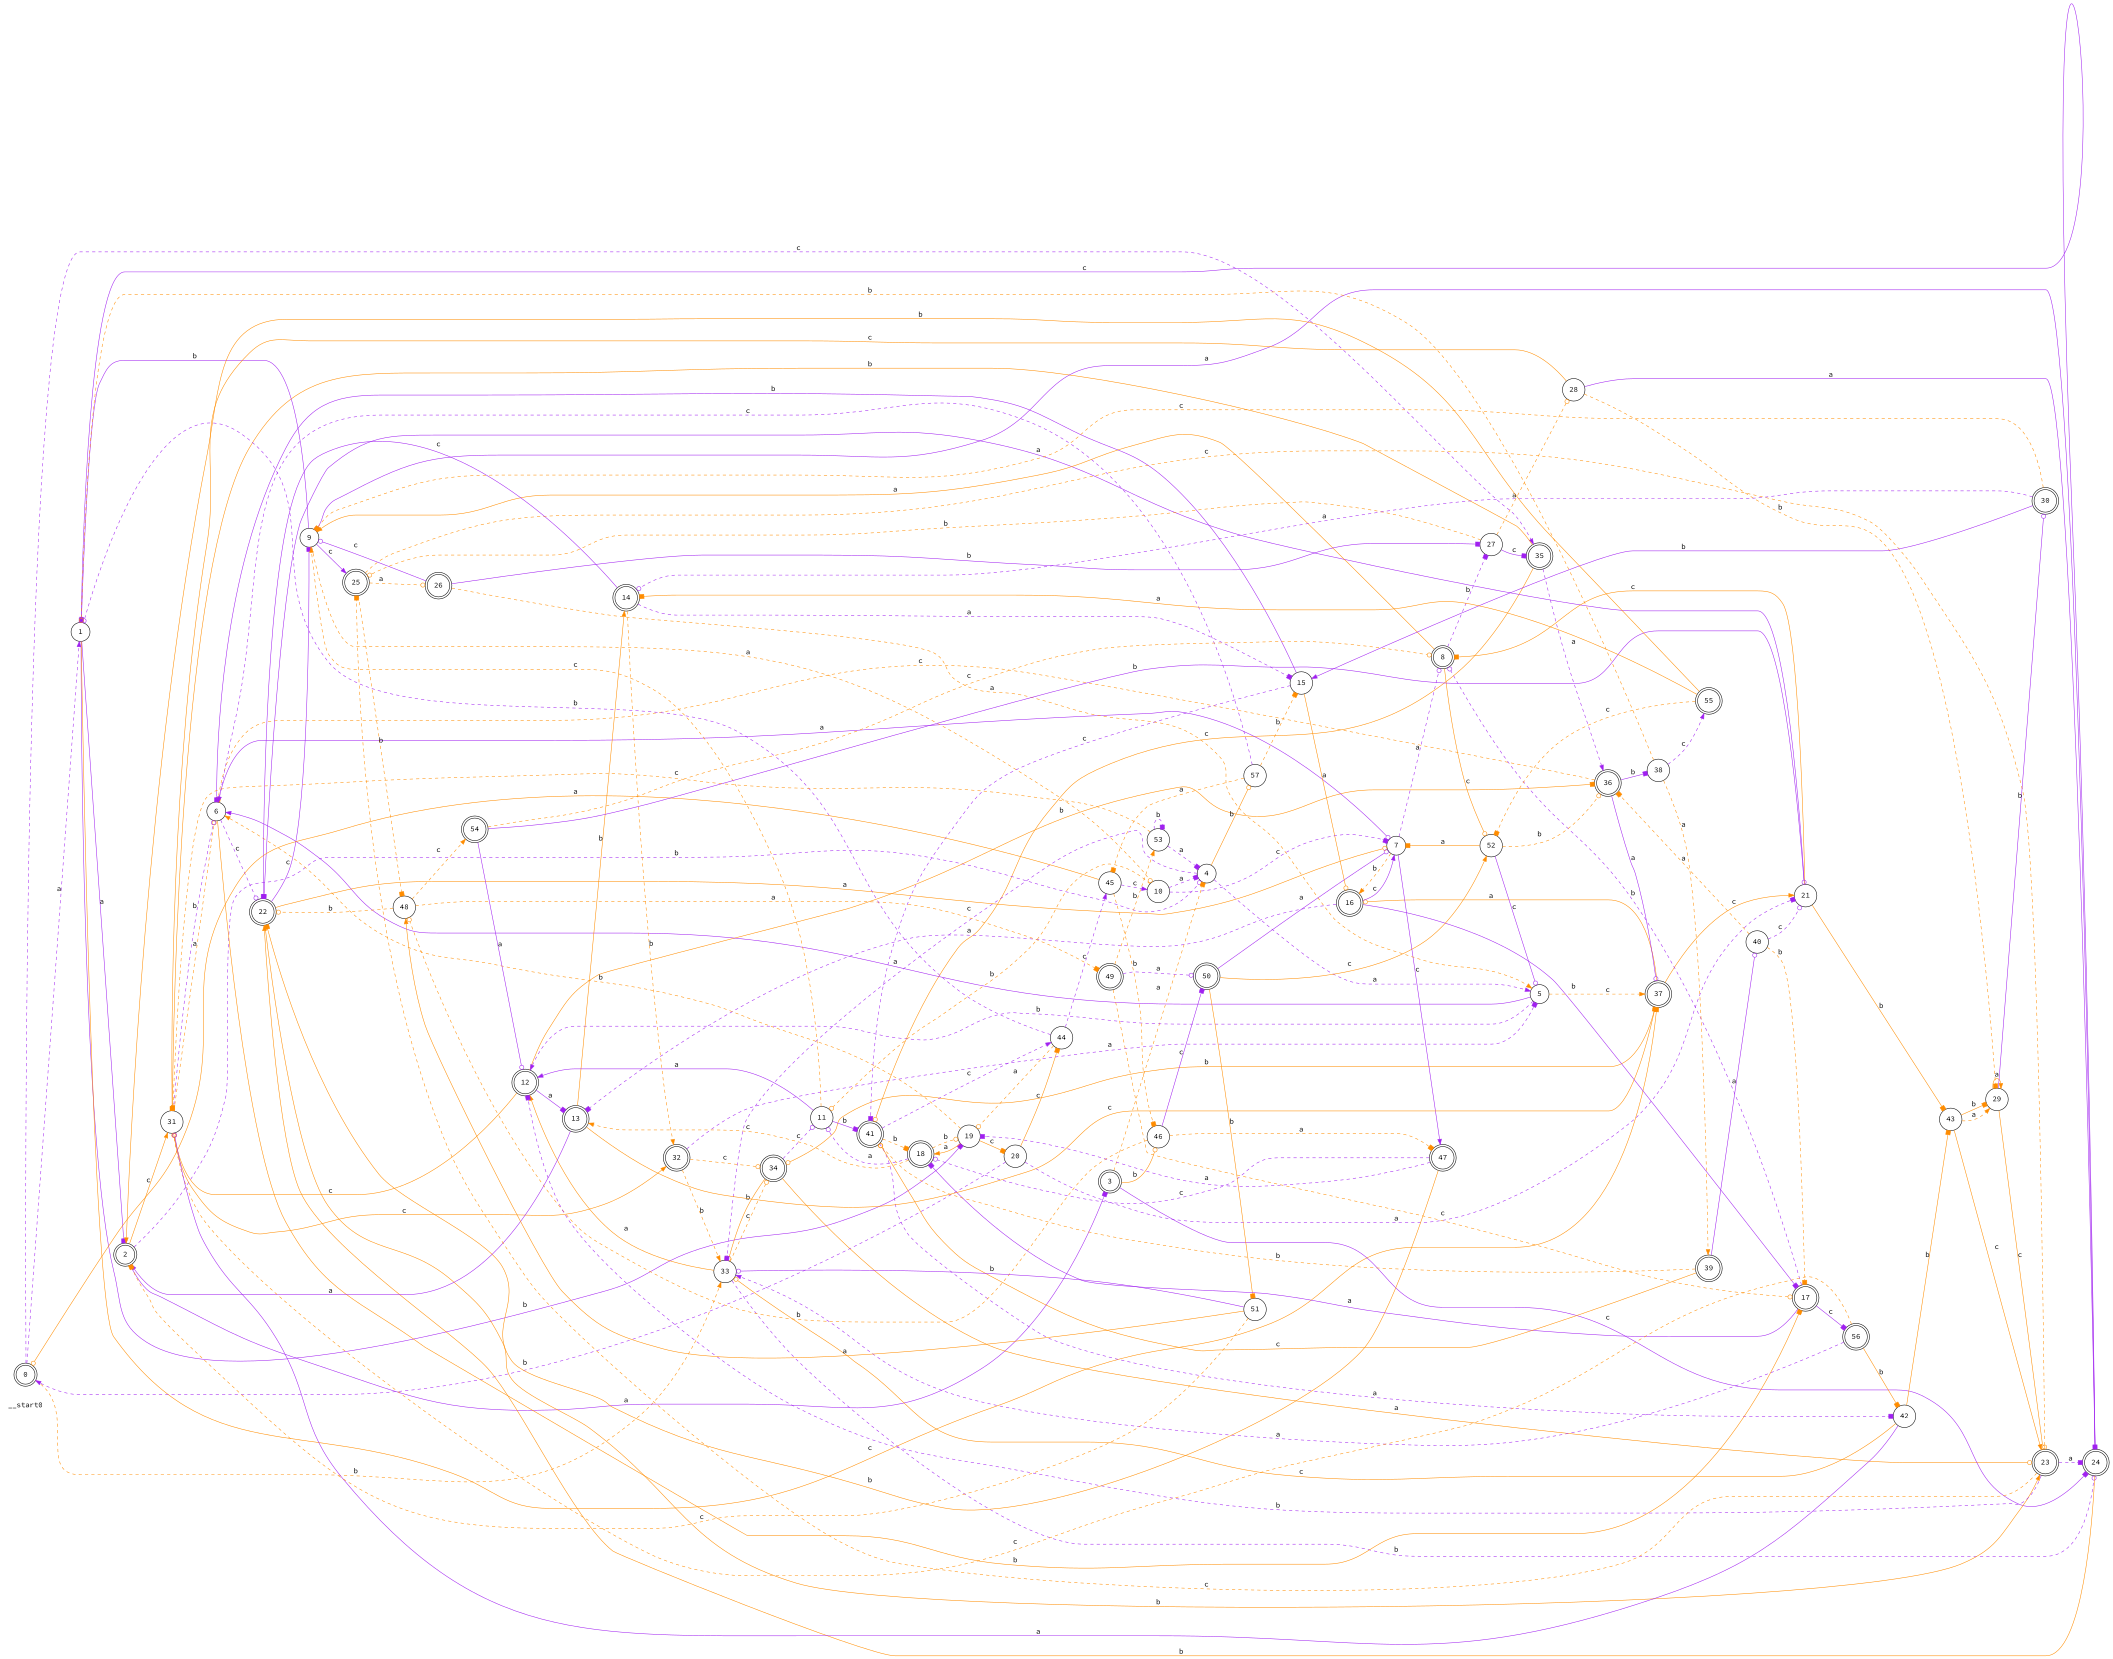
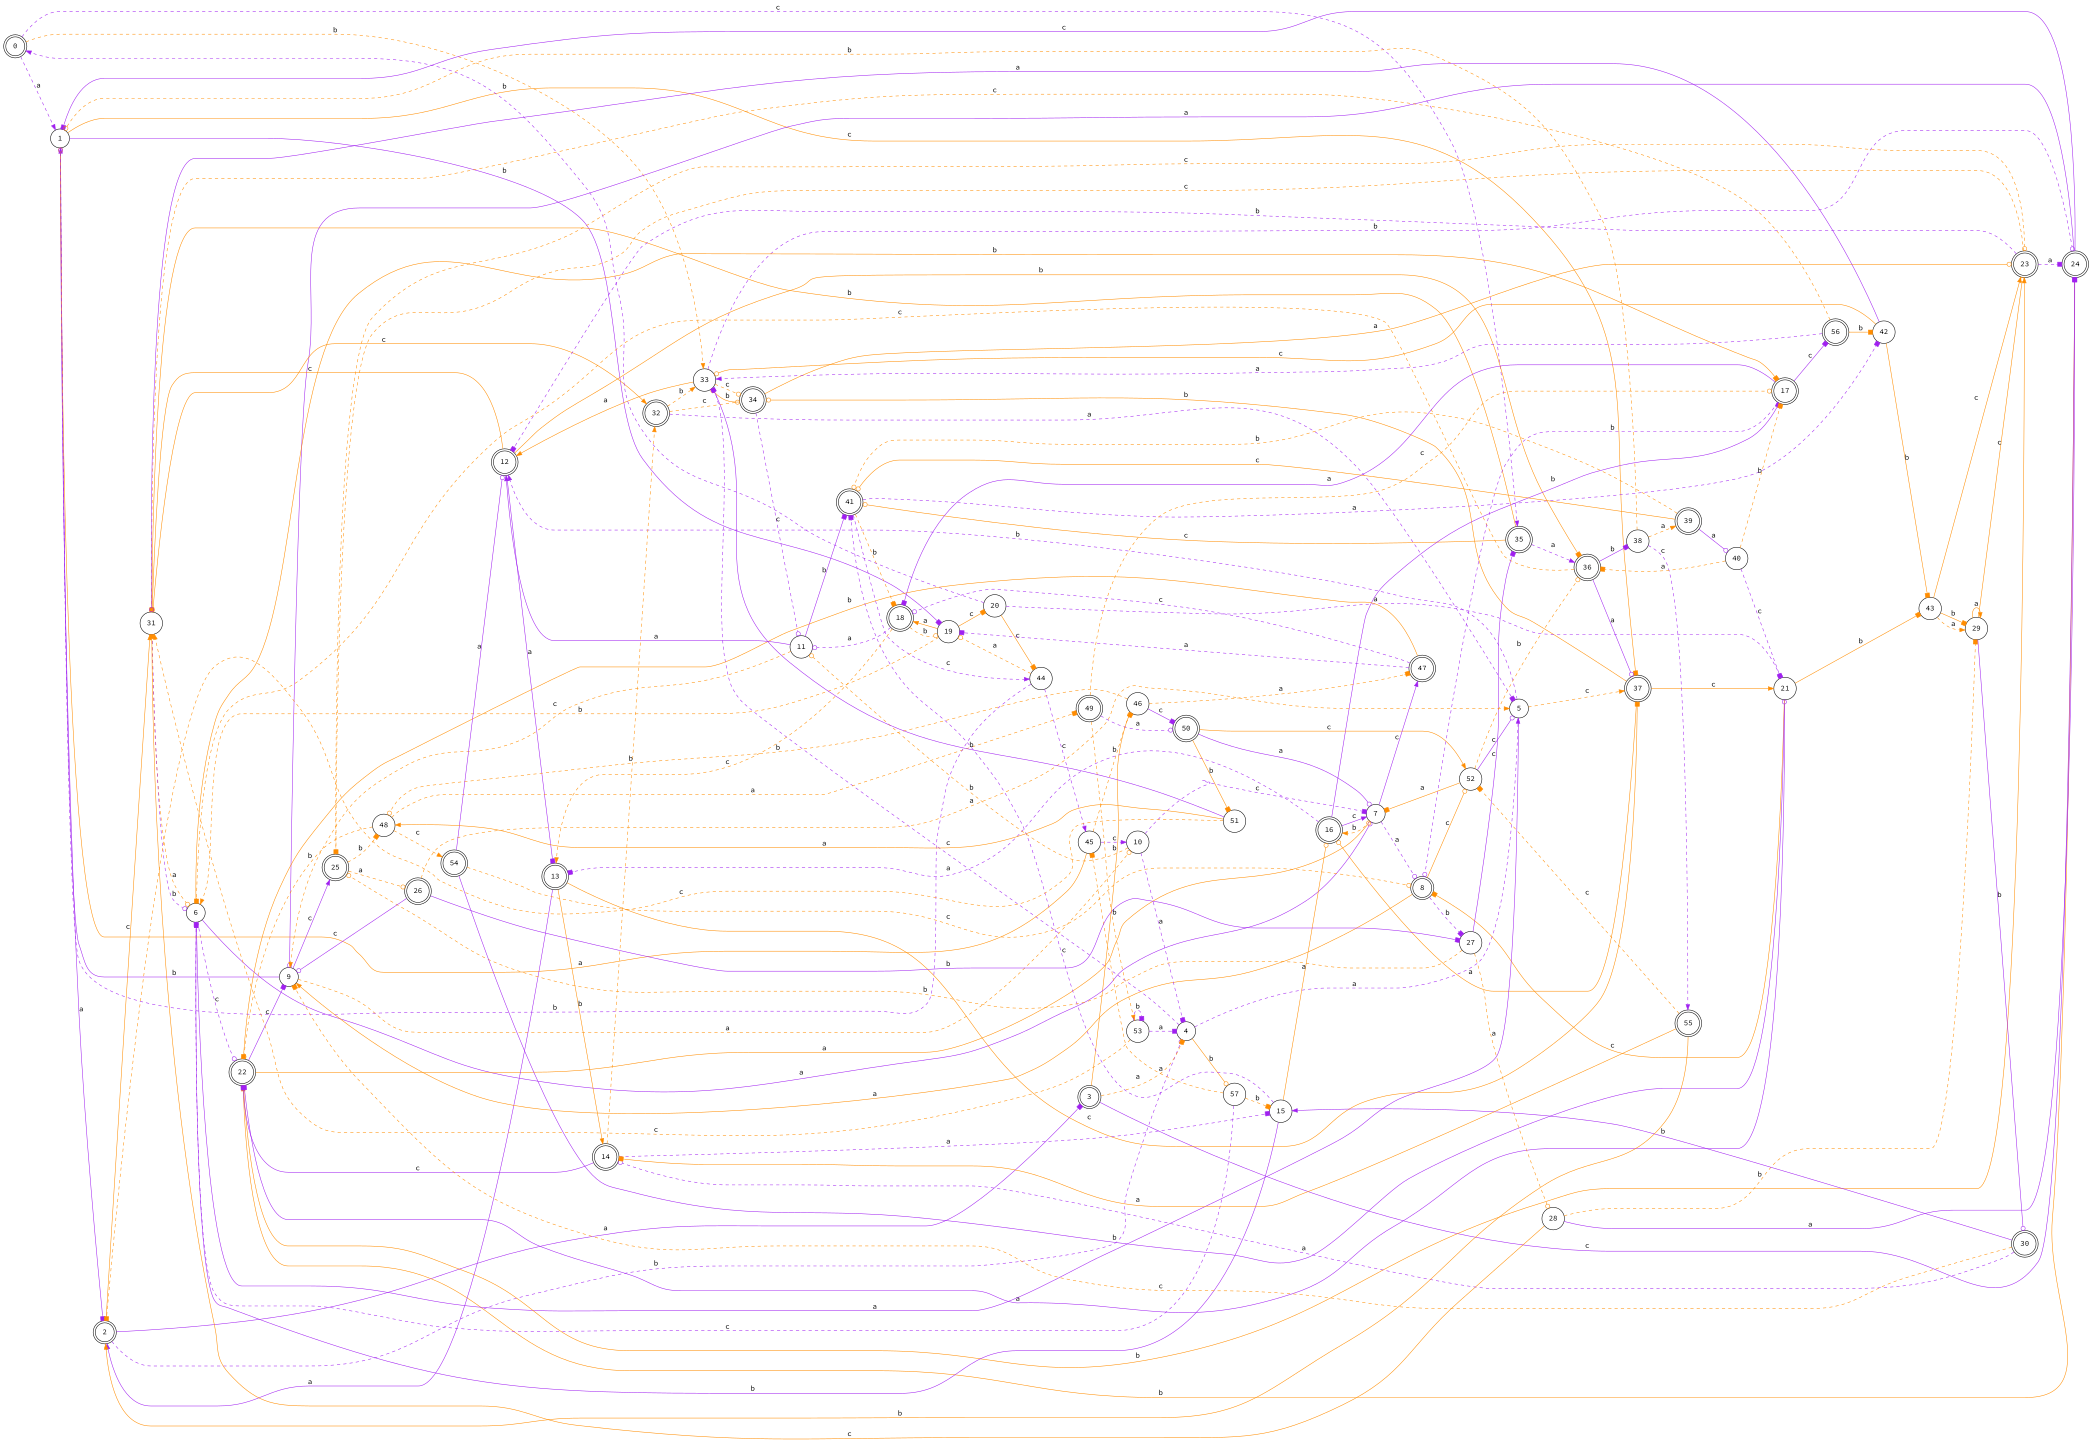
(398, 817) -> (228, 937)
(26, 1405) -> none
